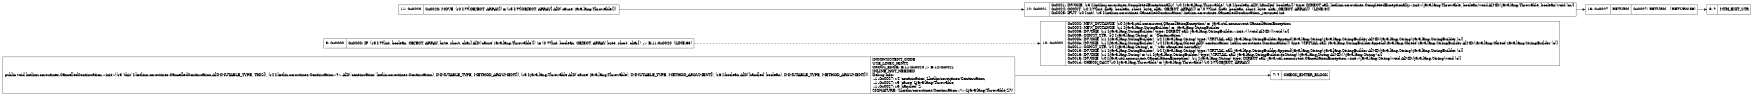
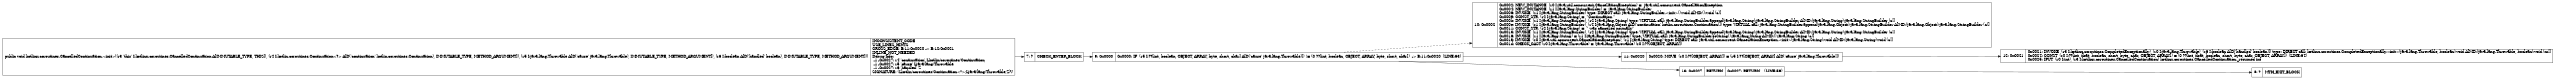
(1664, 9) -> (1755, 71)
(1734, 9) -> (2282, 72)
(1579, 10) -> (1538, 66)
none -> (1087, 57)
none -> (1541, 57)
